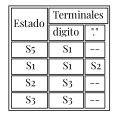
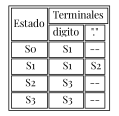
(29, 49) -> (29, 49)
